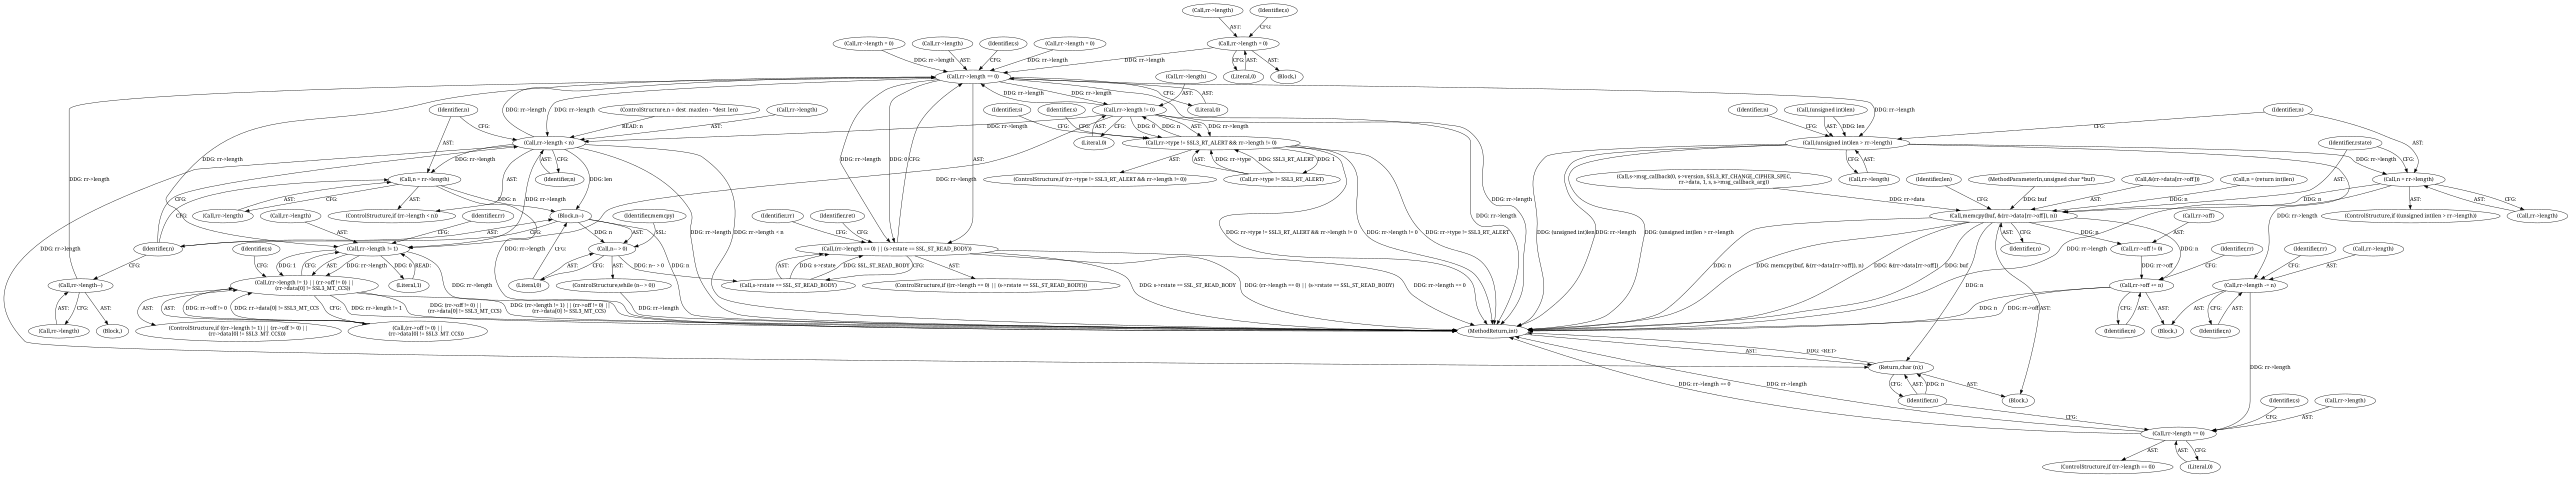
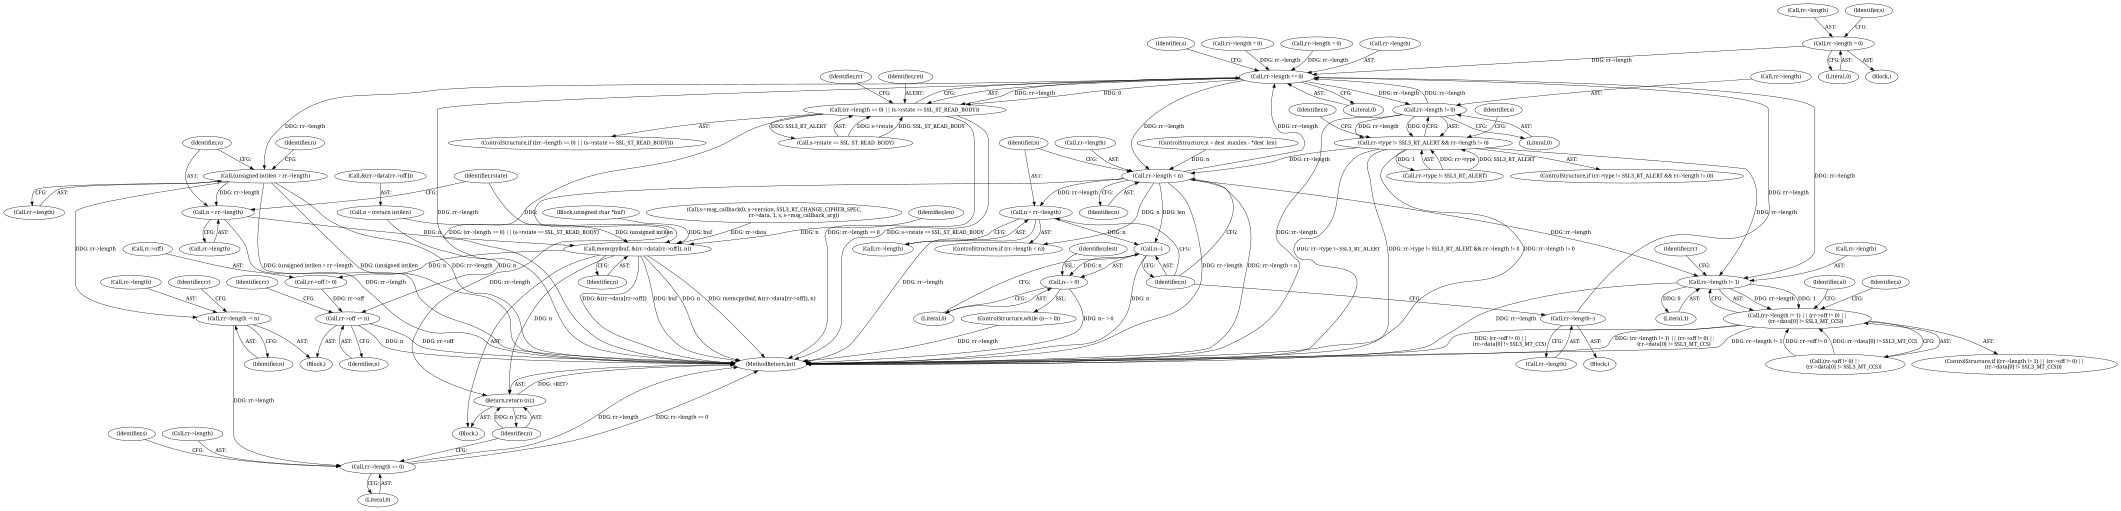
(1826, 110) -> none
(633, 127) -> (1201, 160)
(1171, 127) -> (1434, 127)
(846, 131) -> (1276, 161)
(513, 180) -> (1151, 213)
(2042, 180) -> (591, 213)
(2340, 180) -> (532, 213)
(762, 186) -> (1674, 162)
(2089, 197) -> (381, 192)
(1983, 199) -> (810, 233)
(2179, 199) -> (644, 233)
(571, 216) -> (1152, 249)
(649, 216) -> (1098, 249)
(2411, 216) -> none
(2149, 228) -> (497, 267)
(863, 233) -> (915, 93)
(424, 266) -> (1696, 299)
(619, 266) -> (1062, 299)
(919, 266) -> (799, 127)
(670, 275) -> (968, 352)
none -> (1830, 282)
(1901, 368) -> (510, 401)
(2108, 467) -> none
